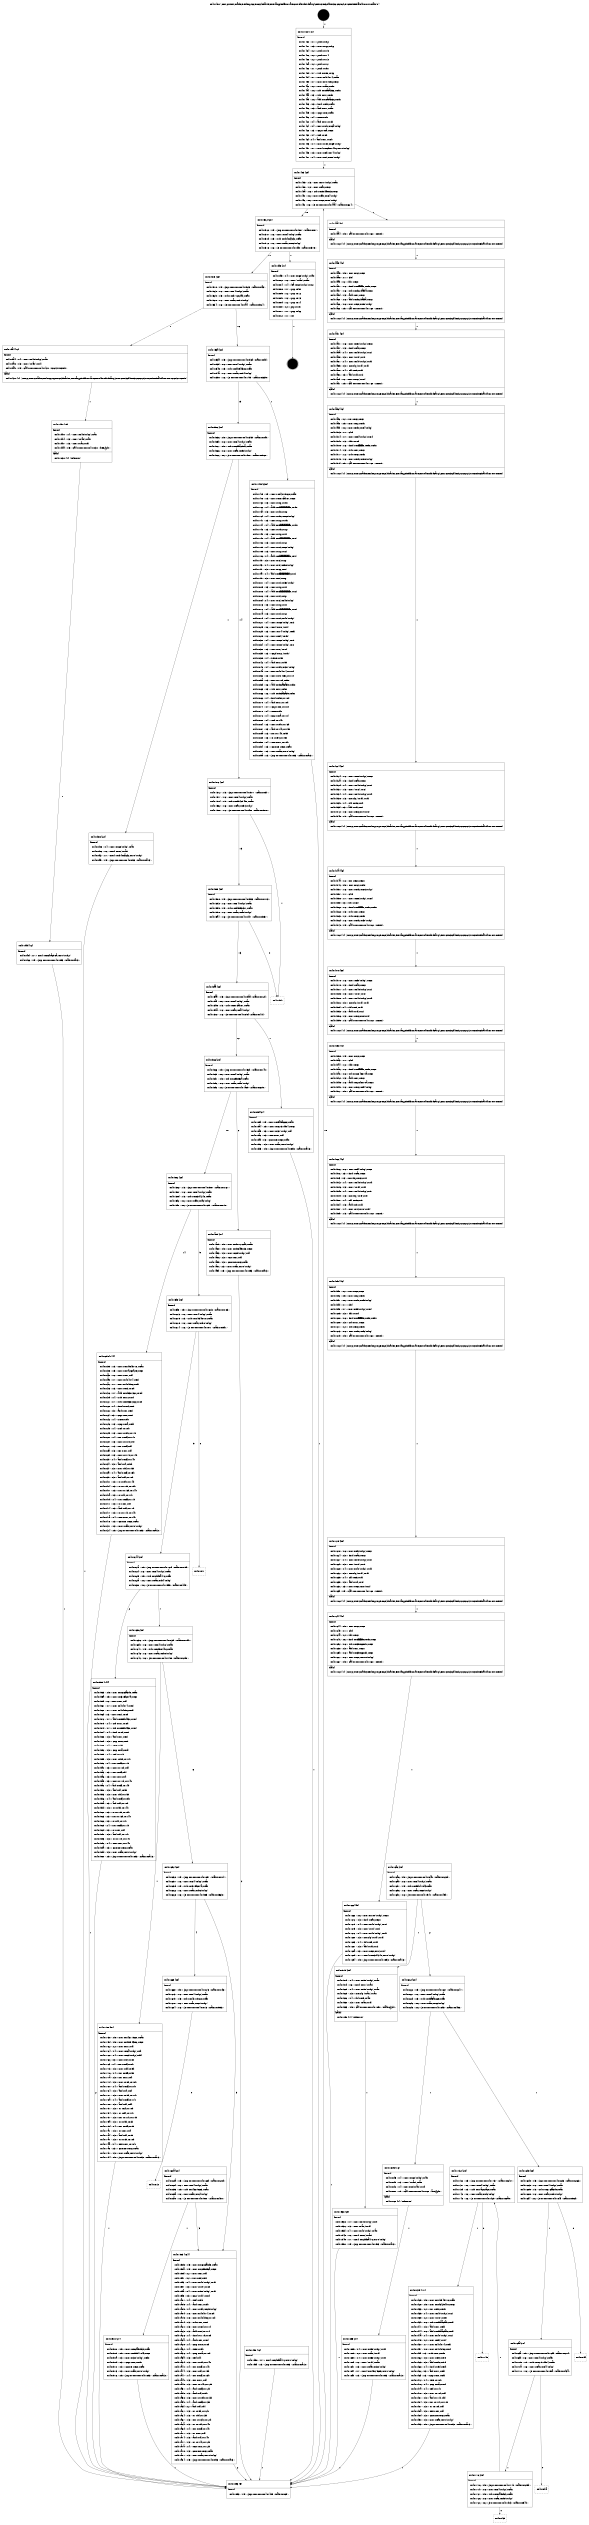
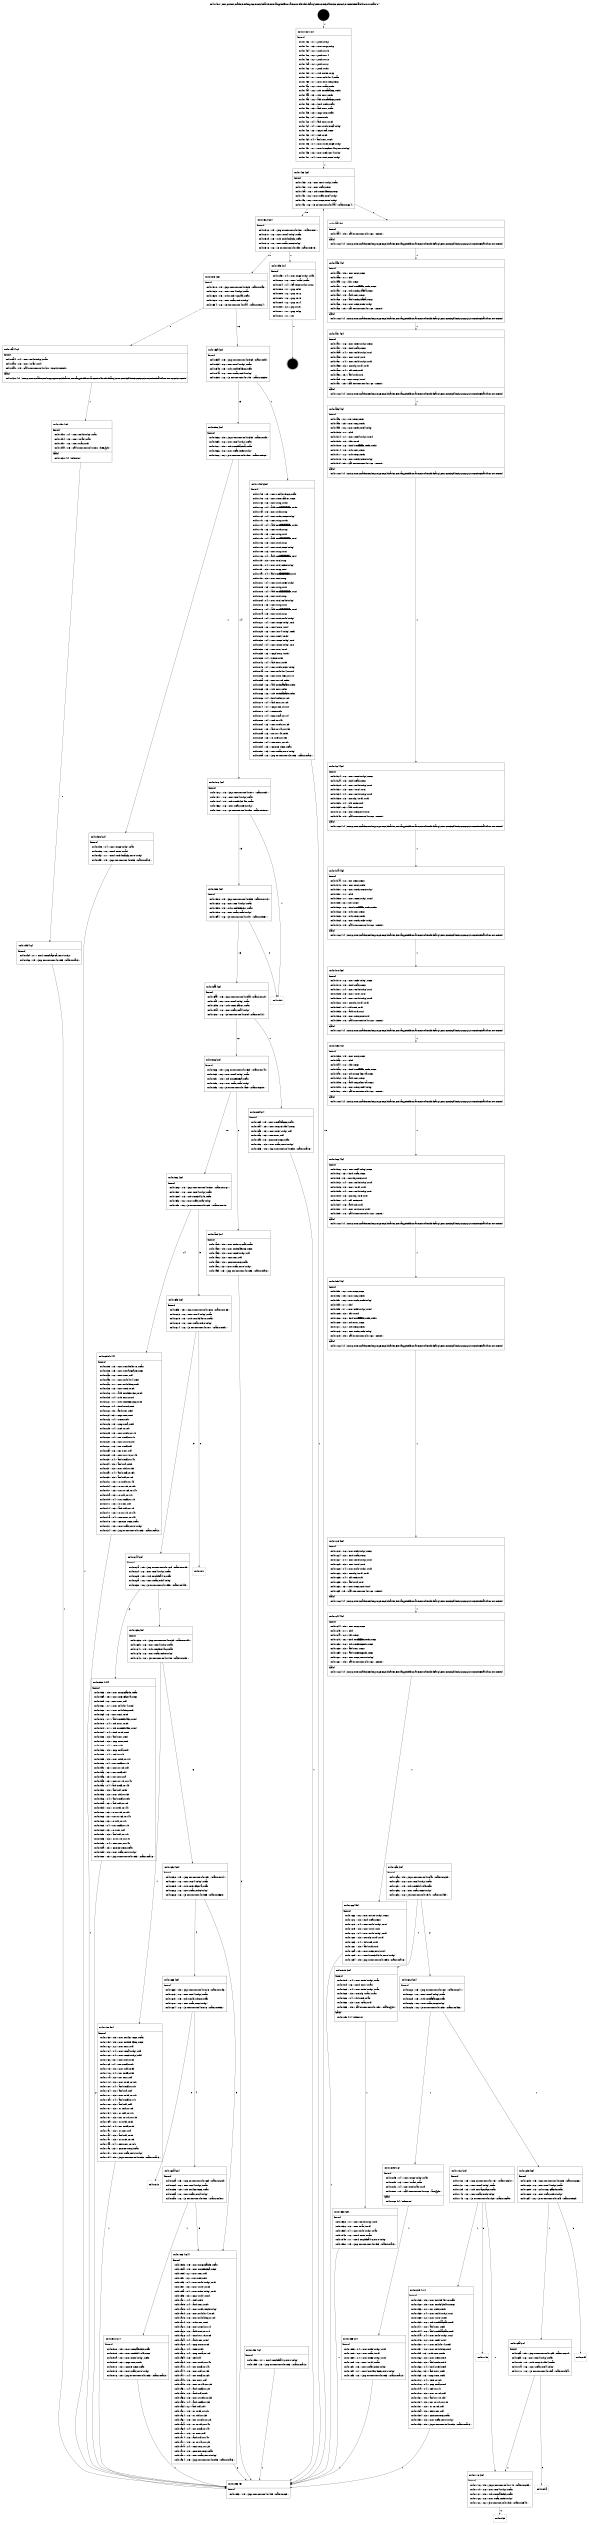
none -> (195, 2089)
(498, 2337) -> (491, 2336)
